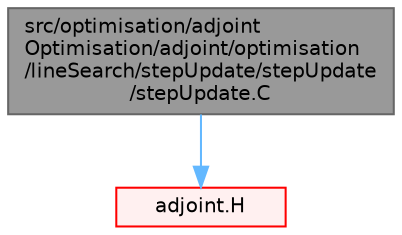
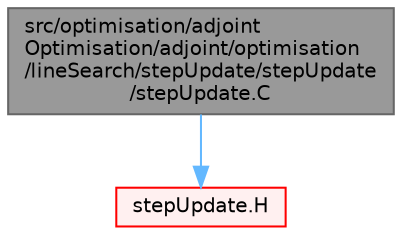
(201, 207) -> (201, 207)
